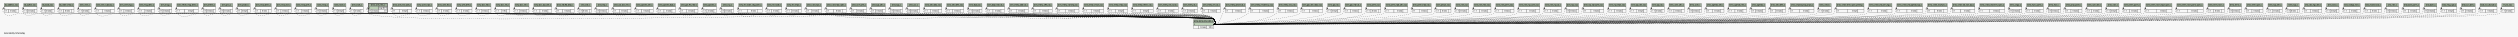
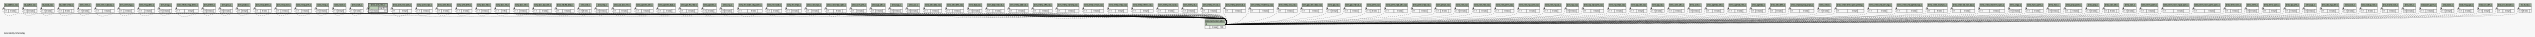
none -> (2093, 8)
